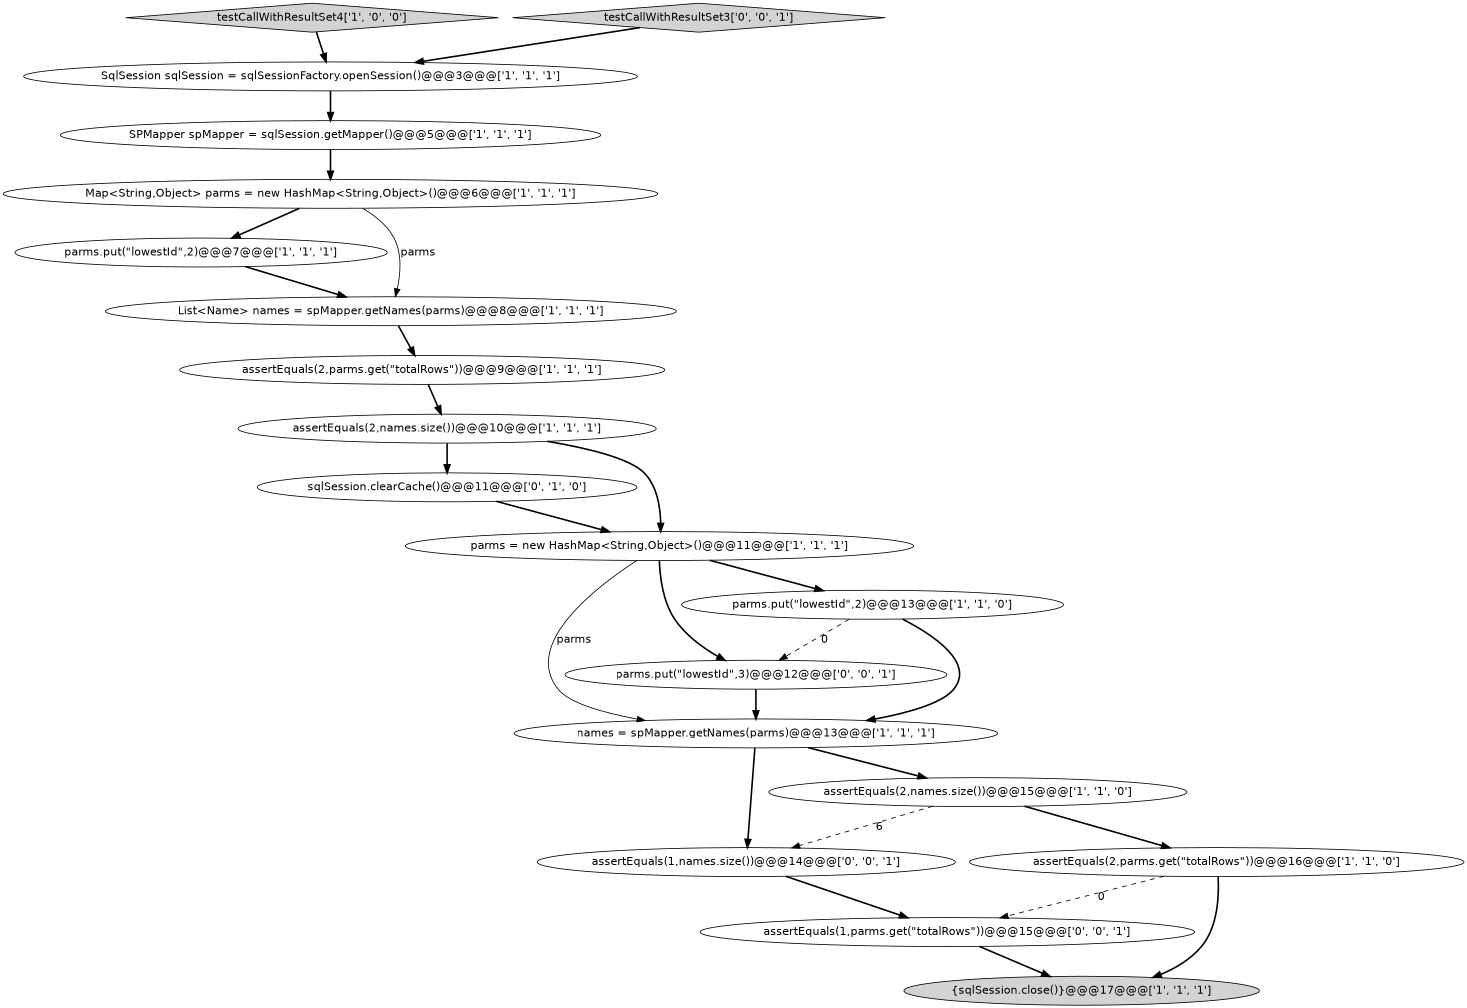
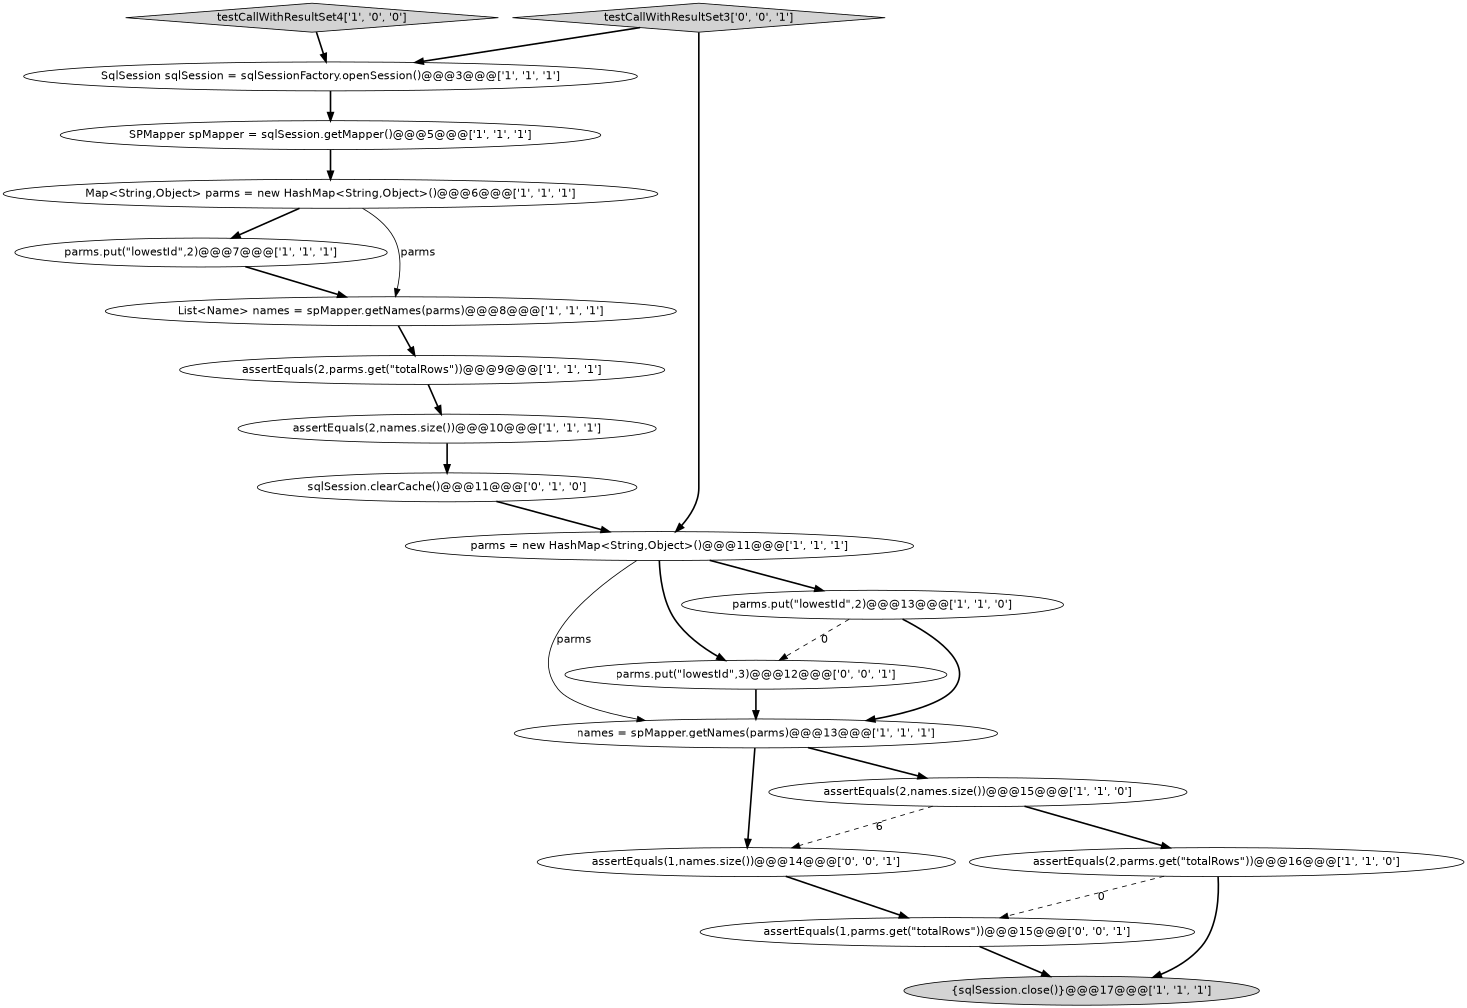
(623, 461) -> (699, 281)
